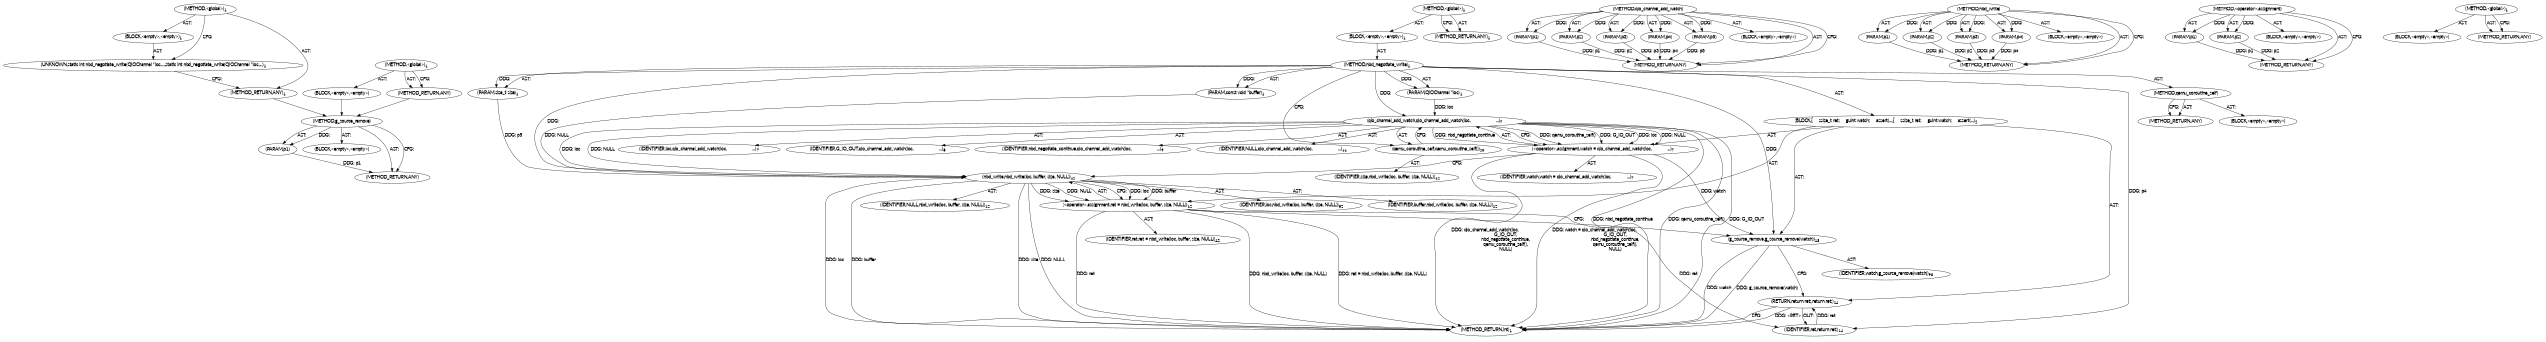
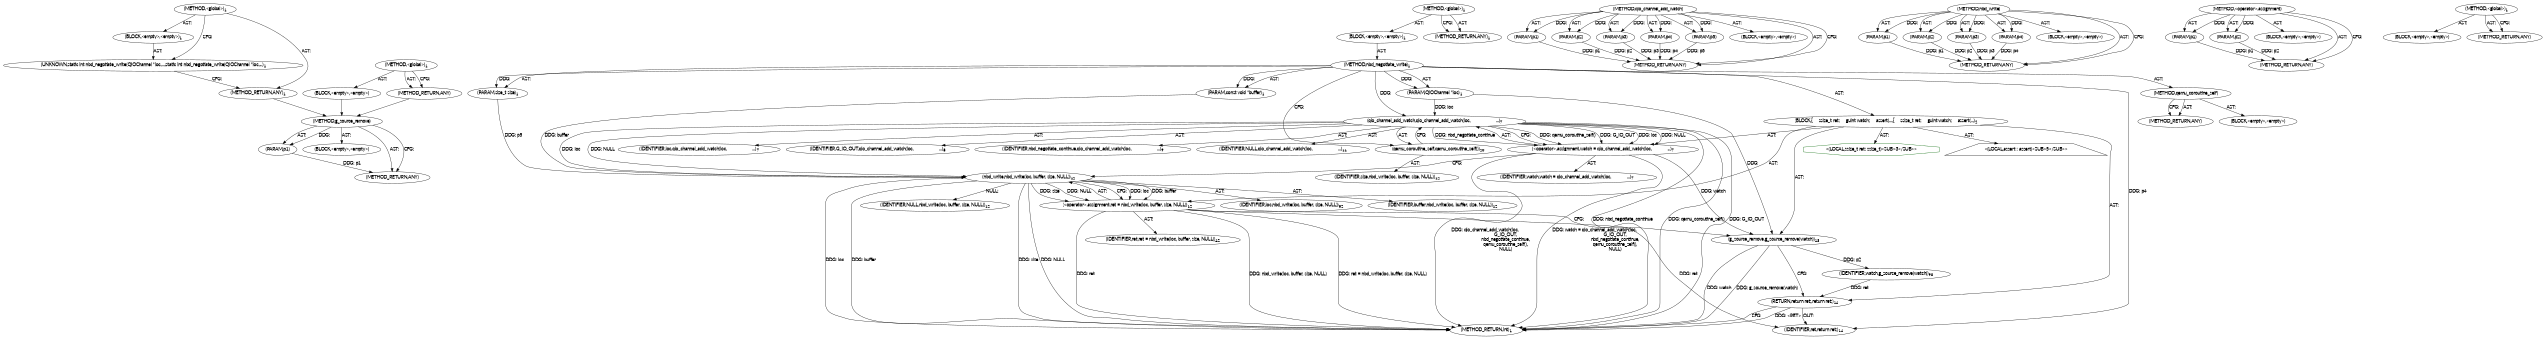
(702, 86) -> none
(1644, 89) -> (1657, 110)
(557, 135) -> (557, 135)
none -> (1871, 149)
none -> (2026, 149)
(993, 192) -> (993, 192)
(1852, 260) -> (1852, 260)
(1817, 317) -> (1847, 288)
